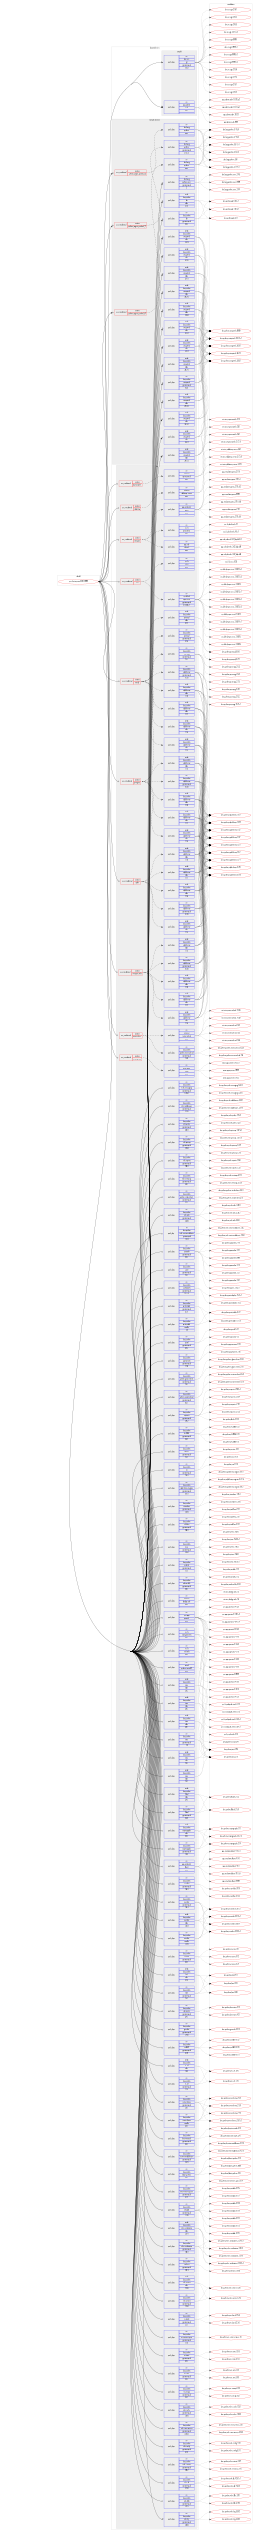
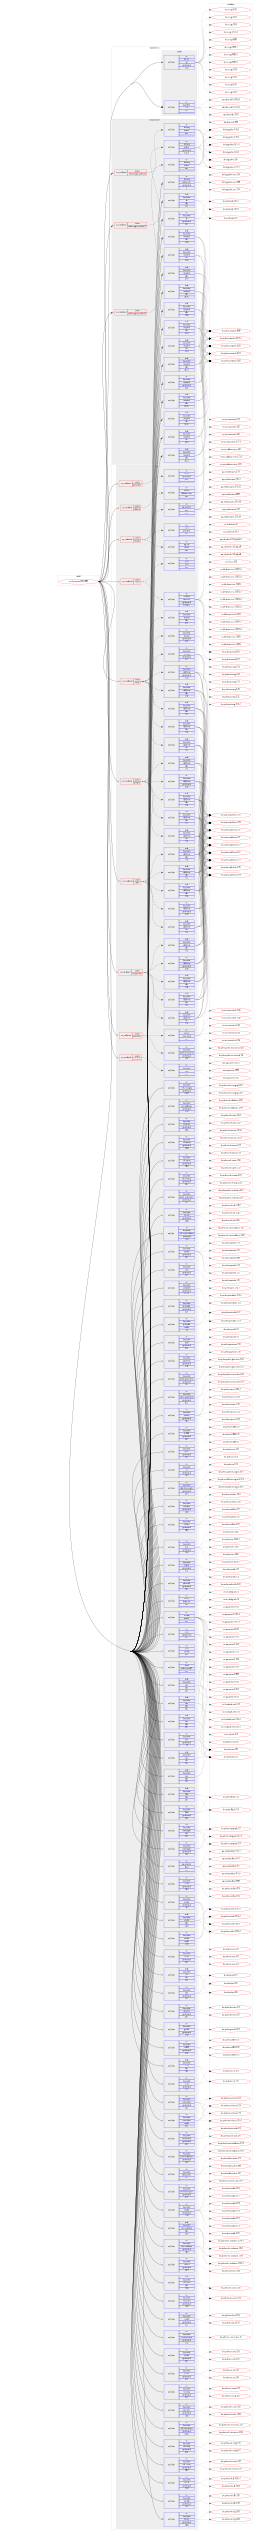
(231, 1420) -> (231, 1420)
